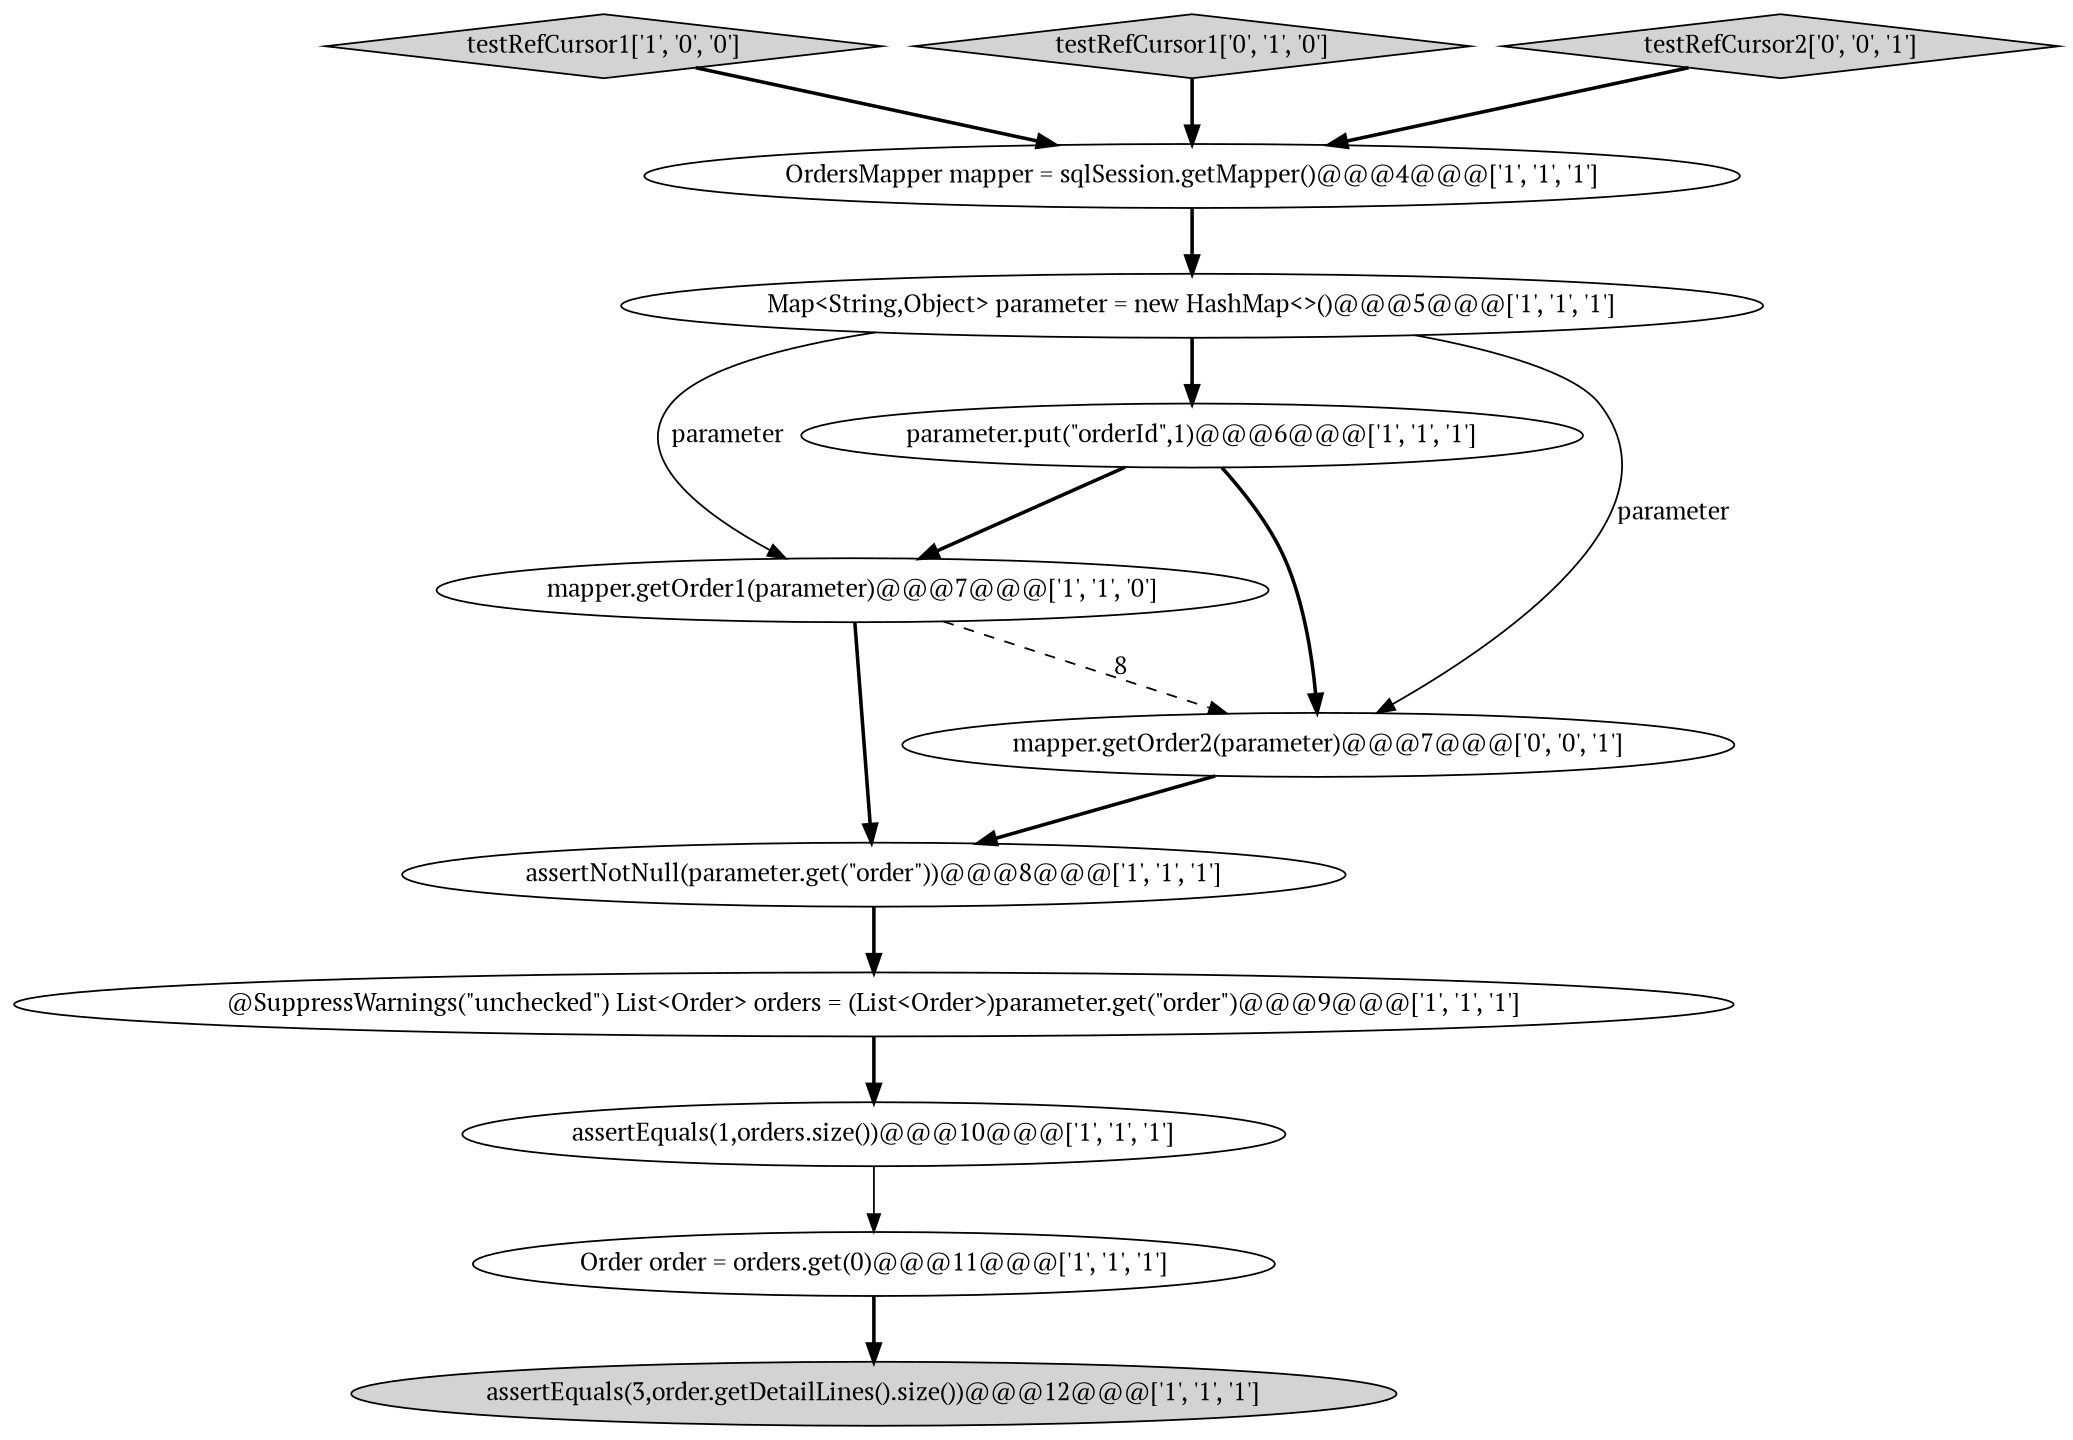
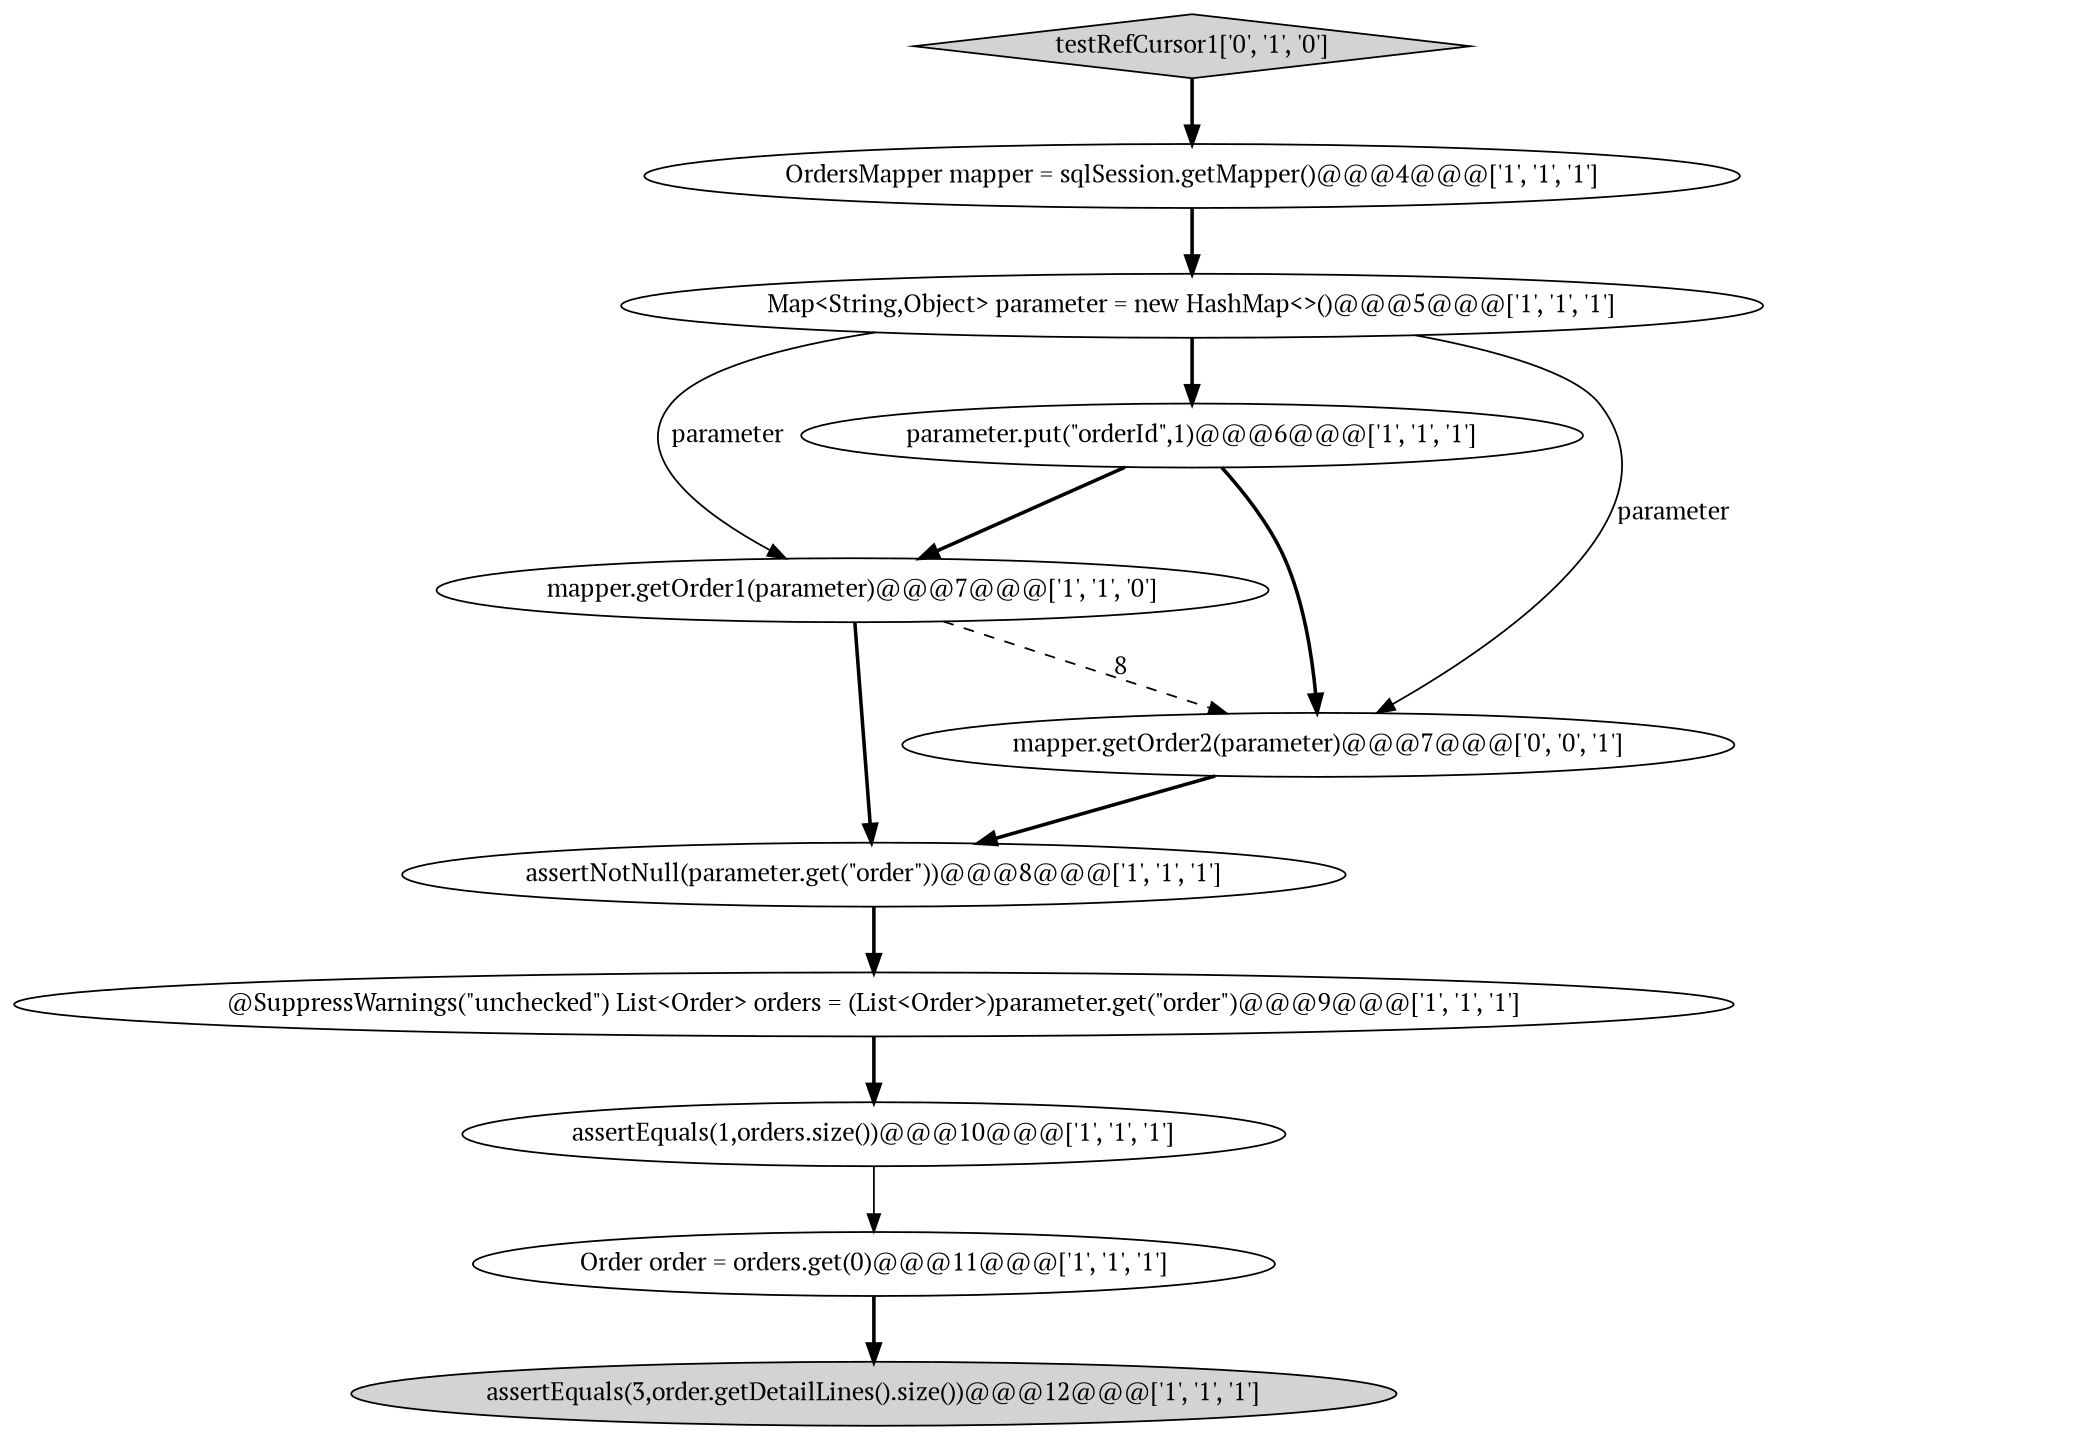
(604, 46) -> none
(1781, 46) -> none
